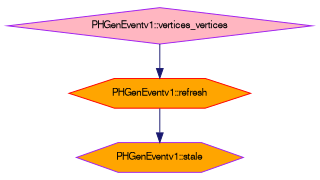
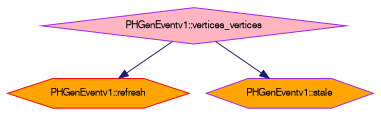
(160, 121) -> (238, 57)
